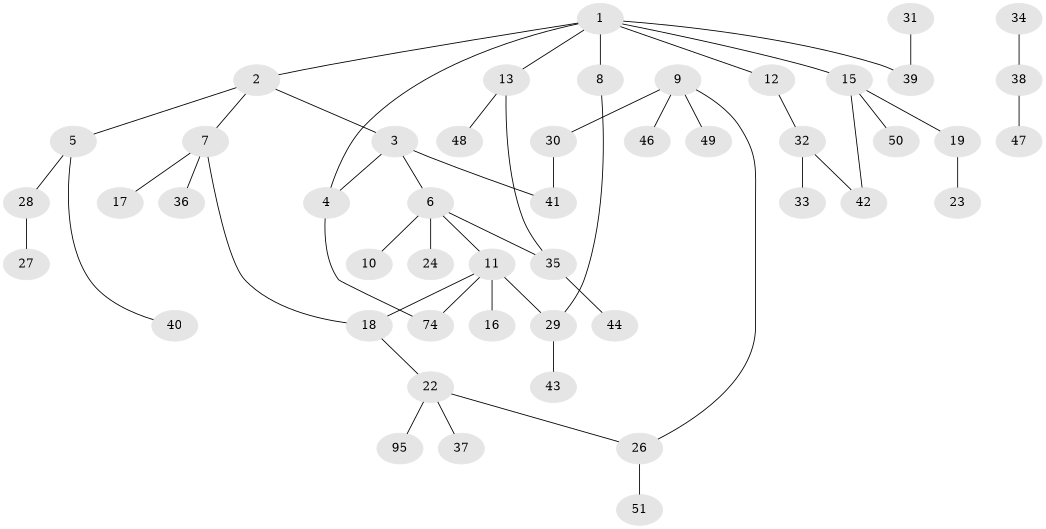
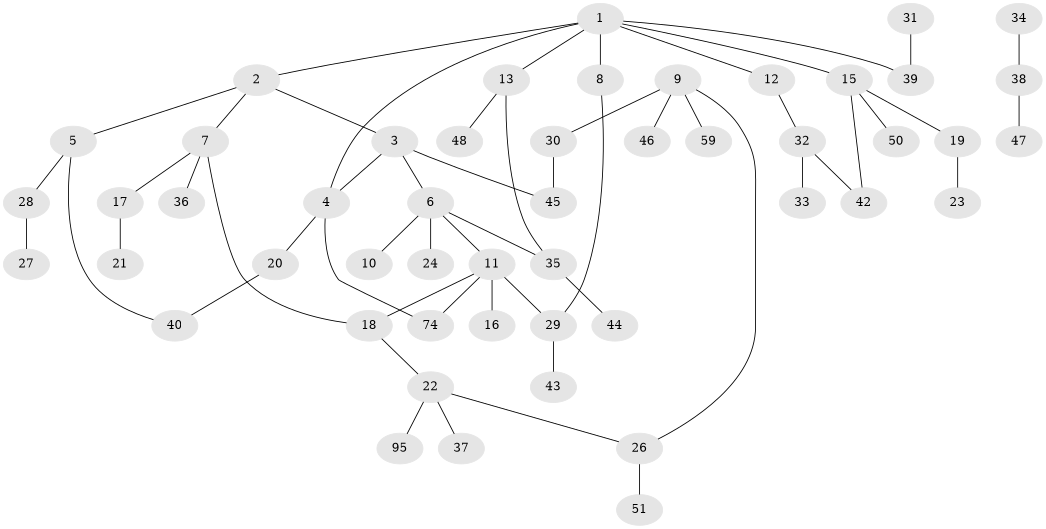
(709, 142) -> (709, 142)
(553, 203) -> (553, 203)
none -> (120, 264)
none -> (275, 264)
